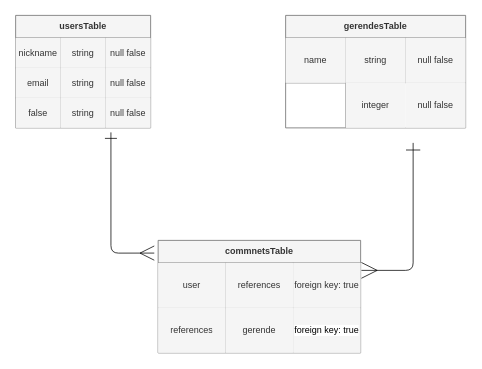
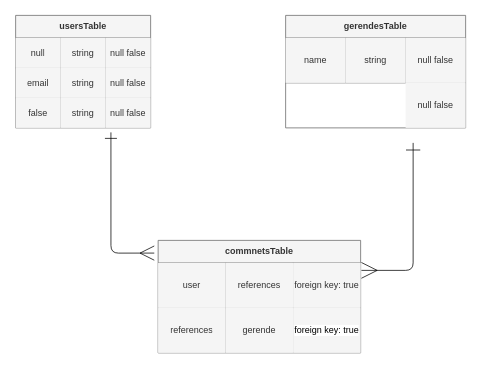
(38, 53) -> (38, 53)
(375, 105) -> none
